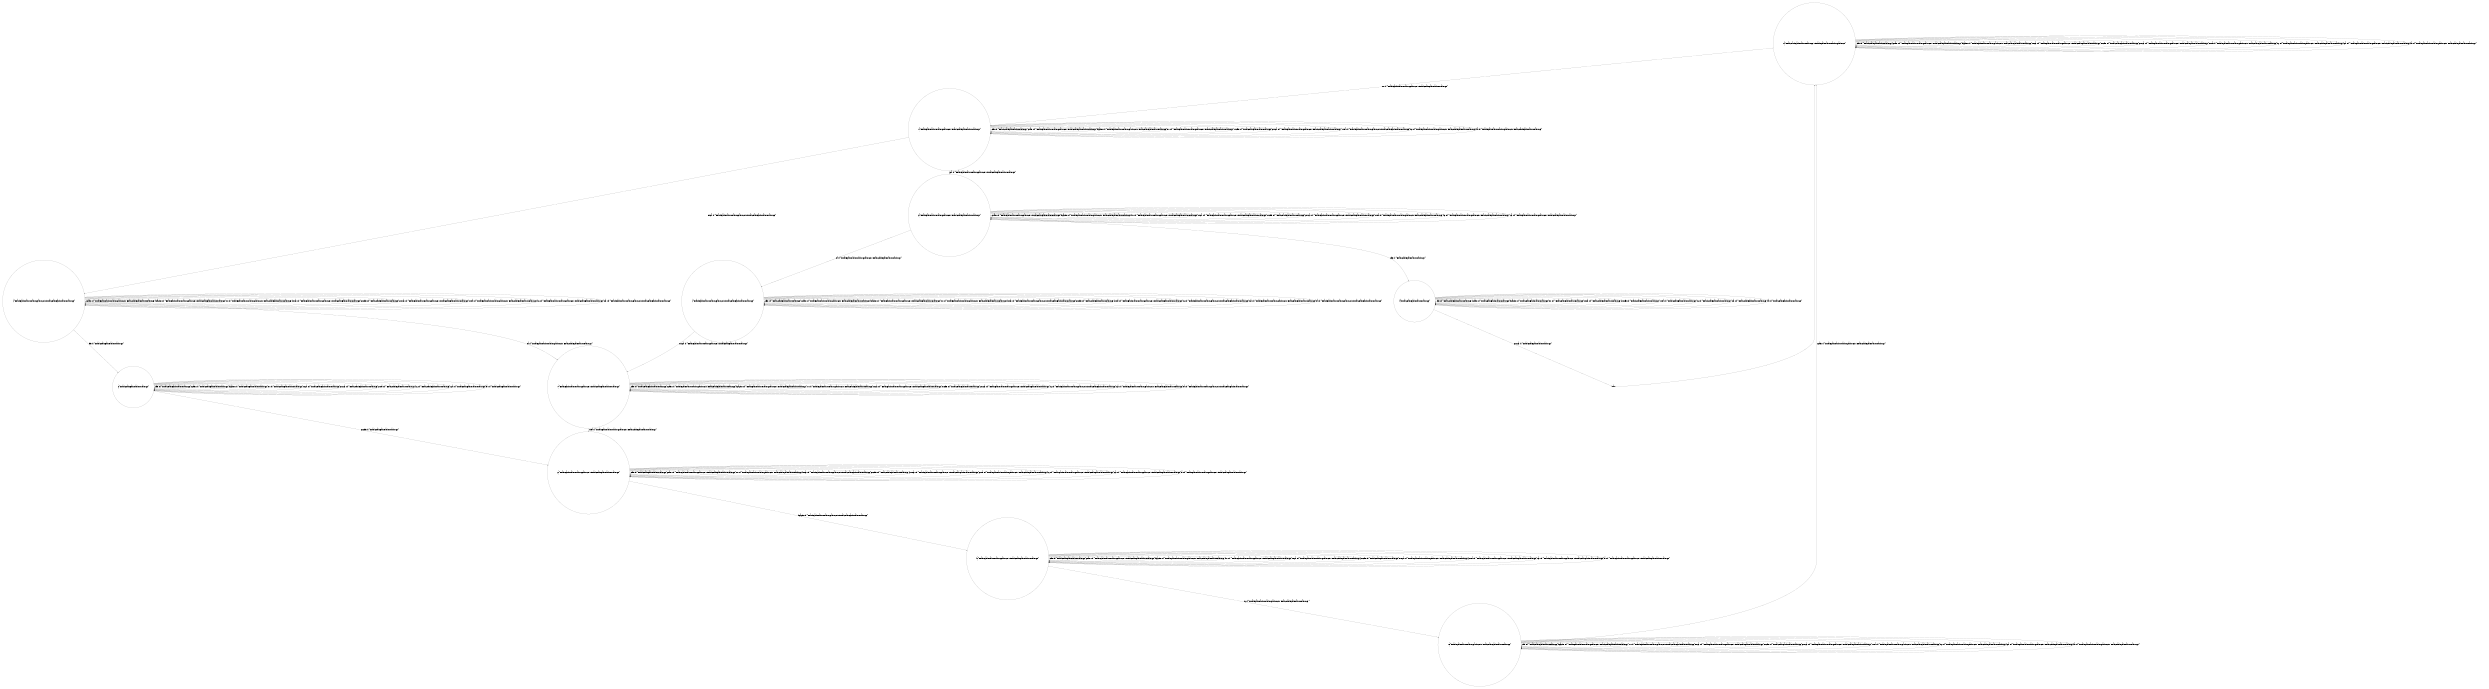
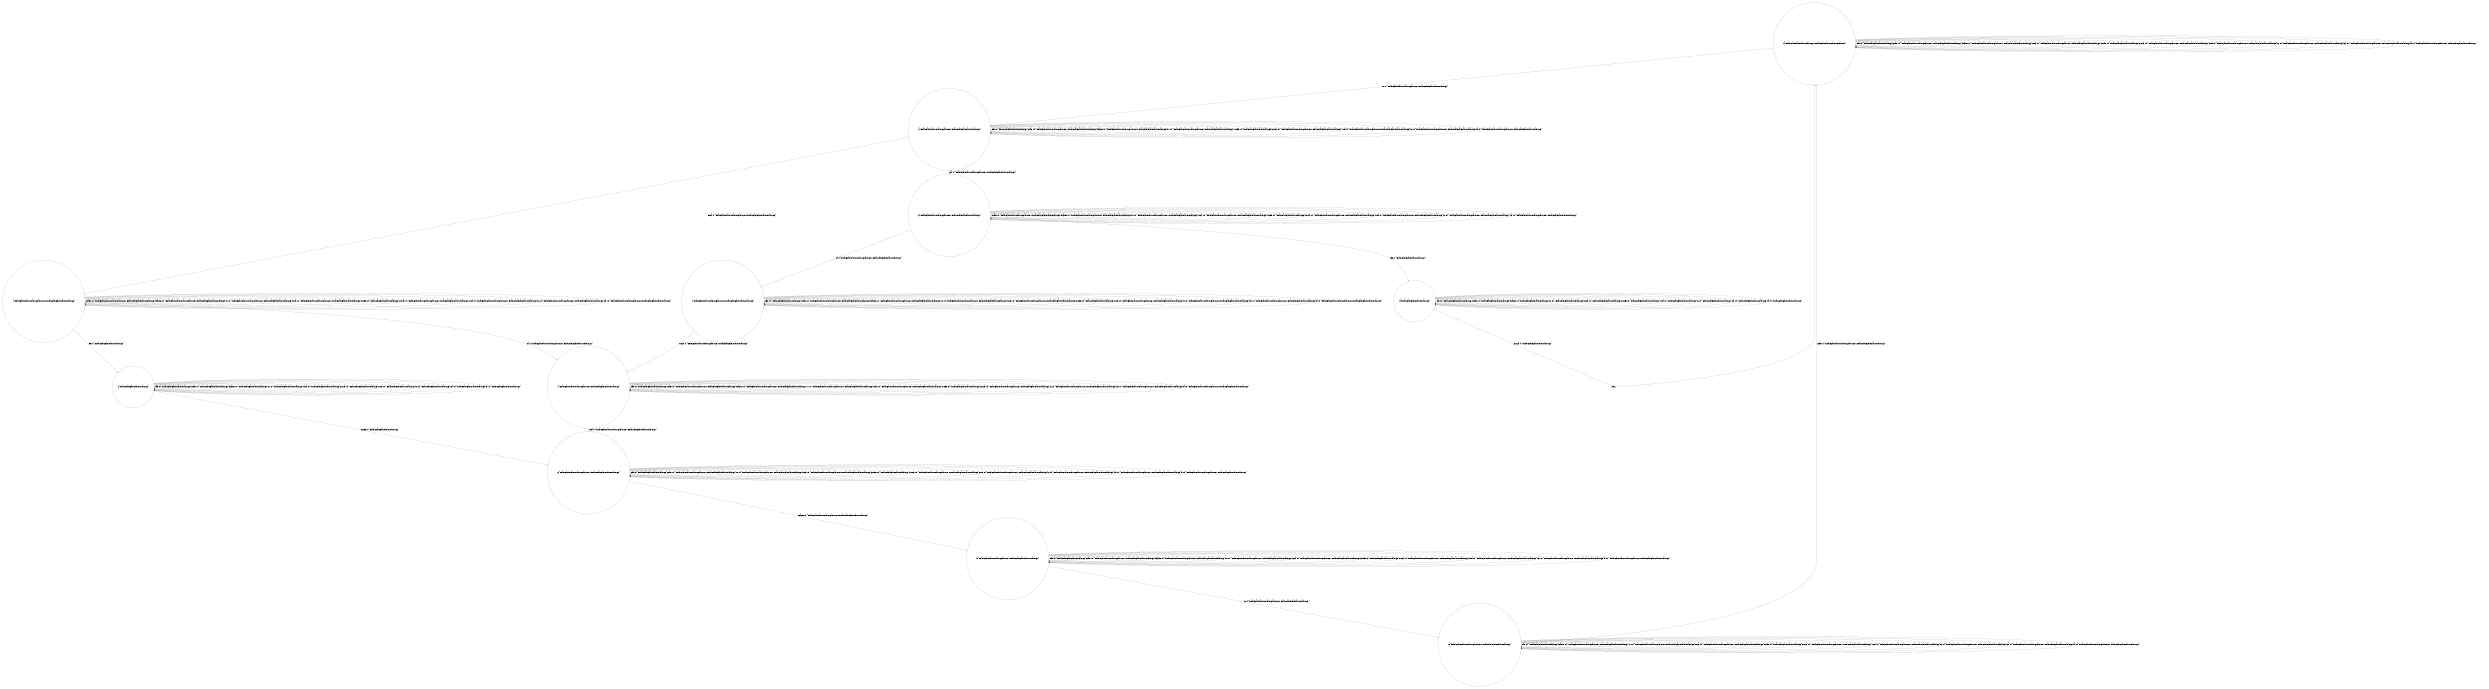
(1614, 387) -> (1614, 387)
